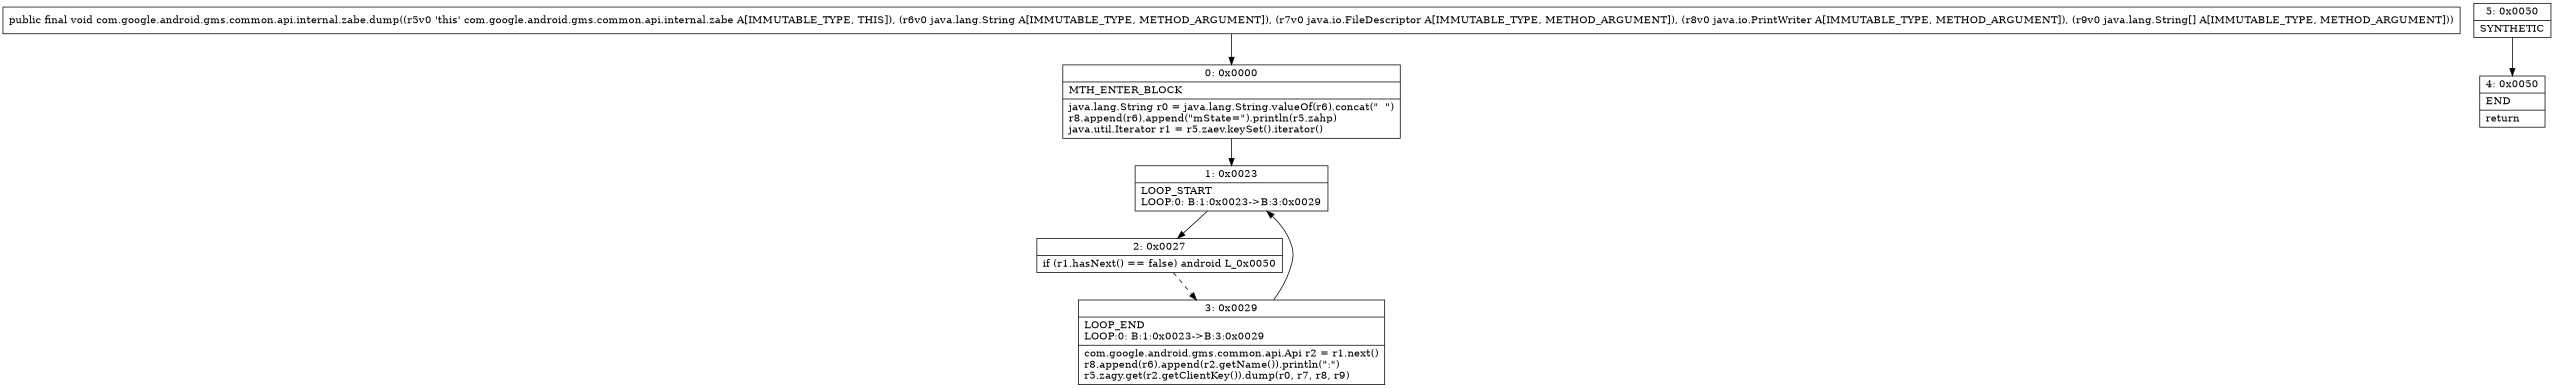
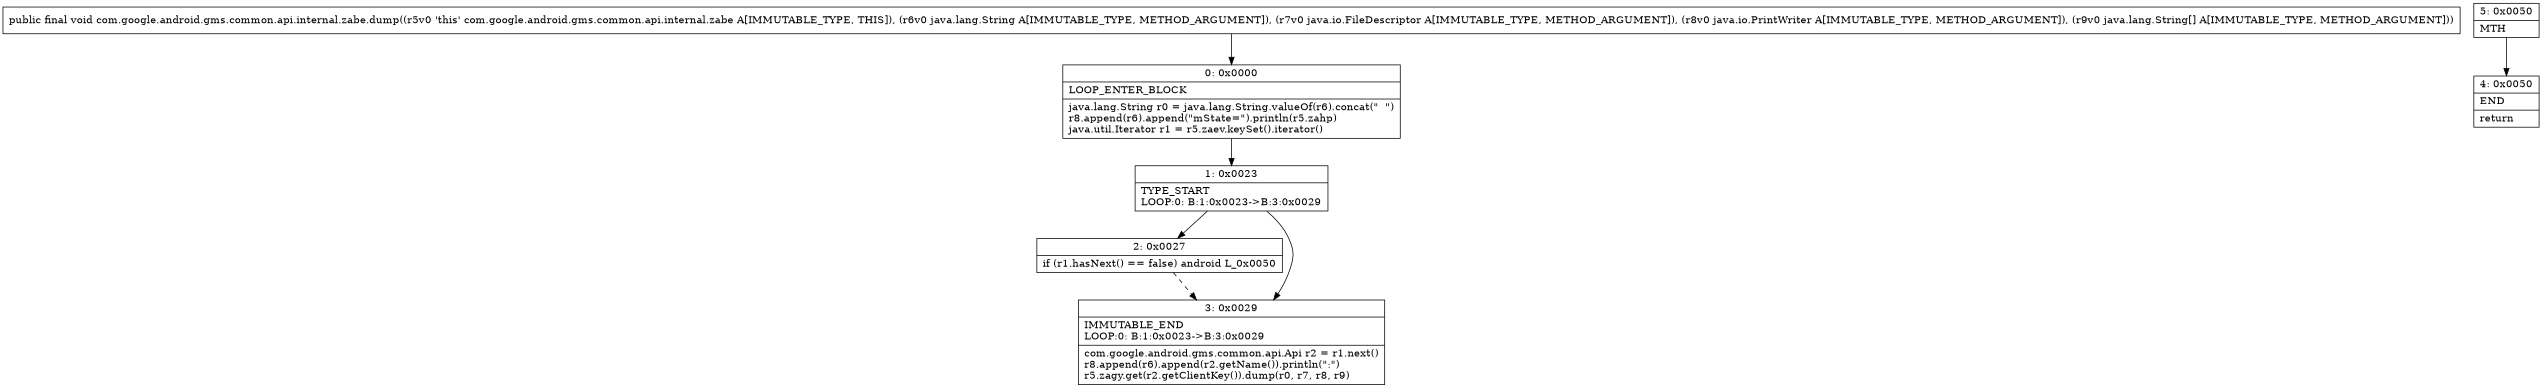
(2512, 29) -> (2493, 29)
(1126, 90) -> (1128, 90)
(1177, 191) -> (1176, 191)
(1293, 257) -> (1293, 250)
(1115, 325) -> (1134, 325)
